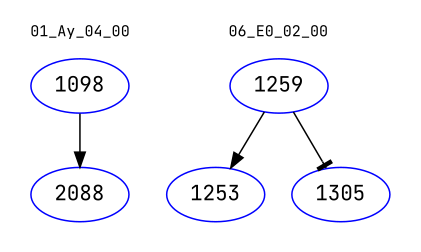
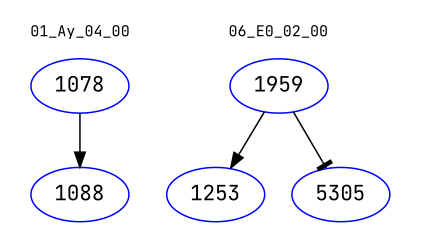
(80, 86) -> (80, 86)
(279, 86) -> (279, 86)
(80, 195) -> (80, 195)
(341, 195) -> (341, 195)
